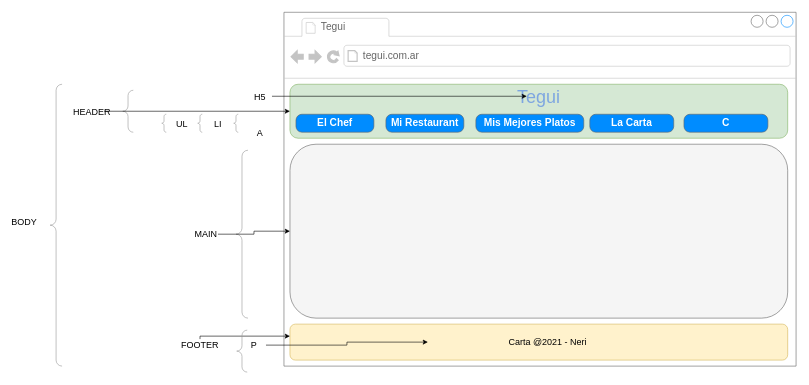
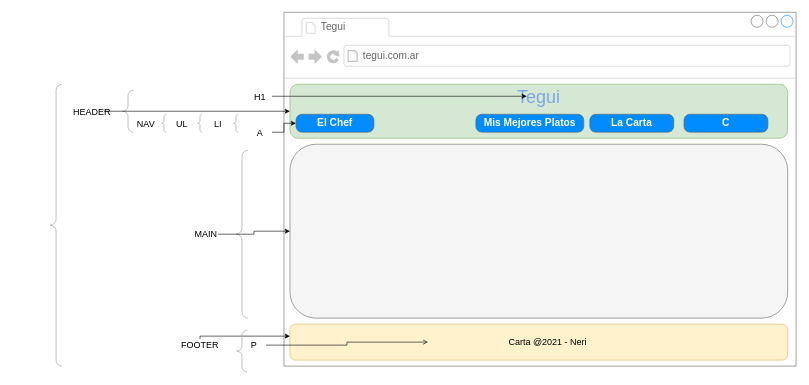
(260, 96) -> (260, 96)
none -> (146, 123)
none -> (286, 123)
(425, 123) -> none
(24, 222) -> none
(422, 342) -> (424, 342)
